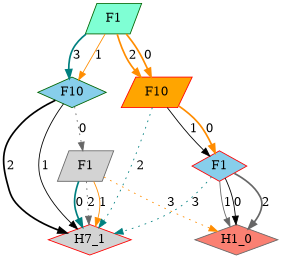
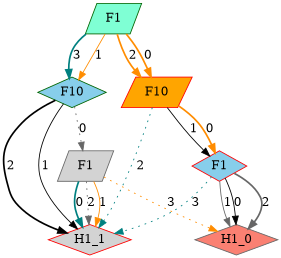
(90, 240) -> (90, 240)
